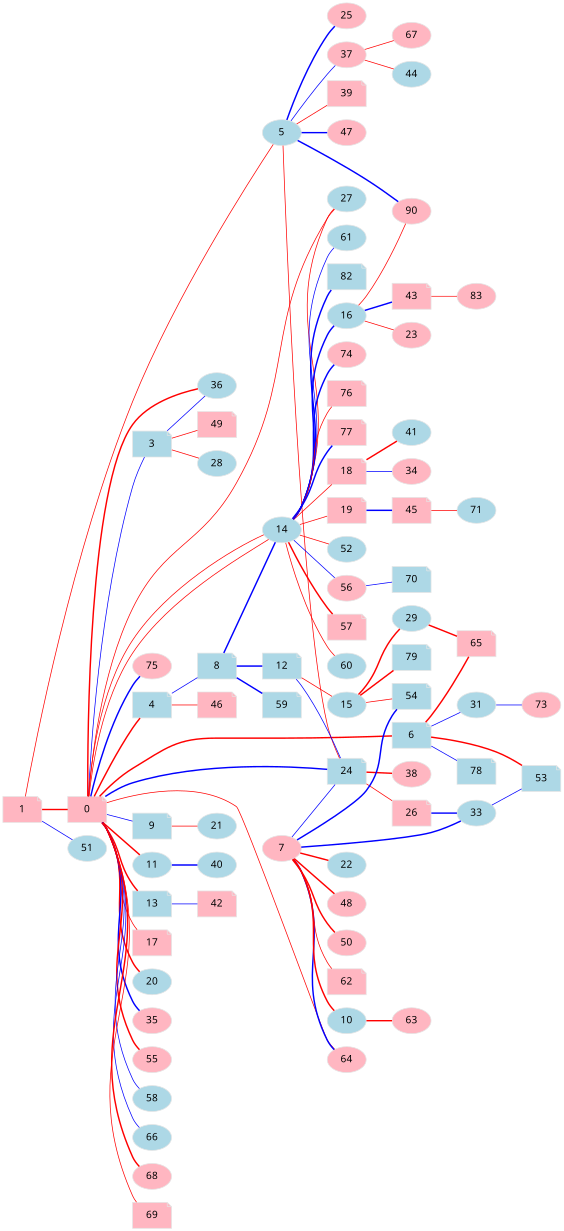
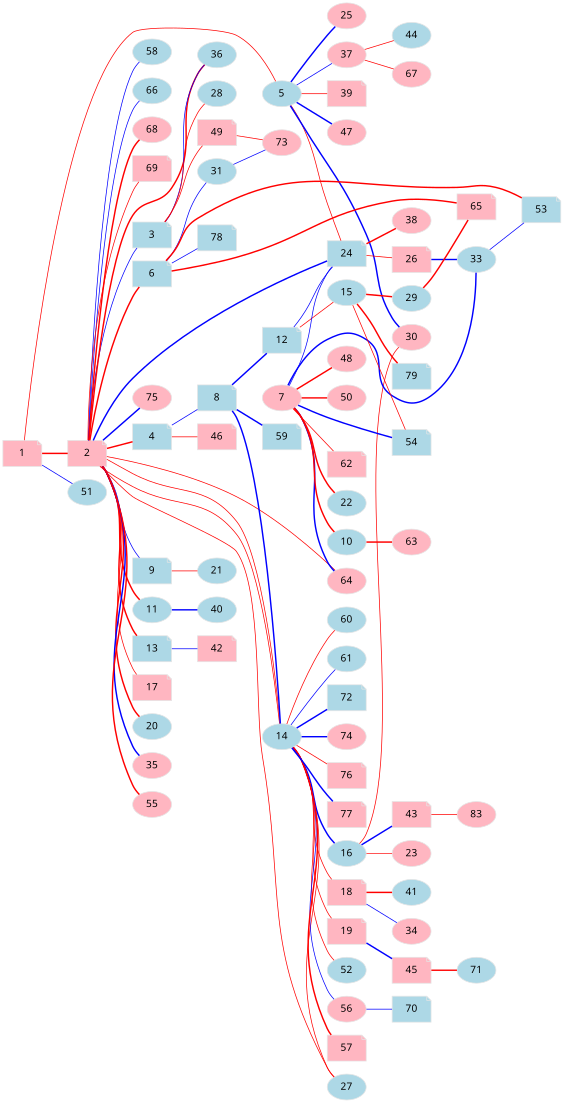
none -> (250, 138)
(412, 211) -> (412, 337)
(347, 277) -> (347, 698)
(444, 510) -> (444, 970)
(87, 809) -> (87, 453)
